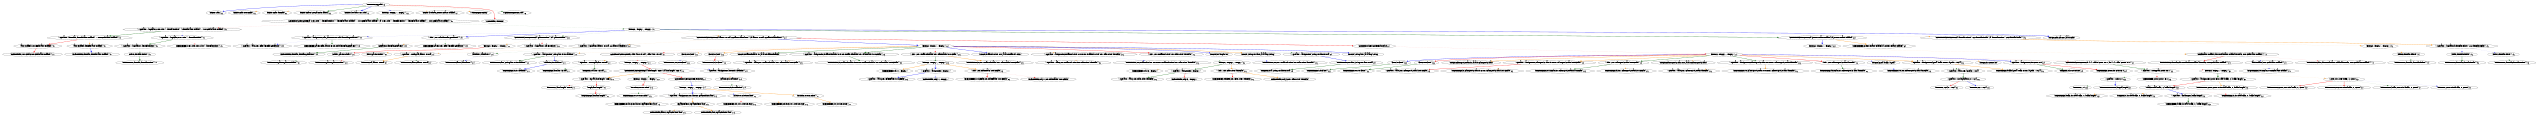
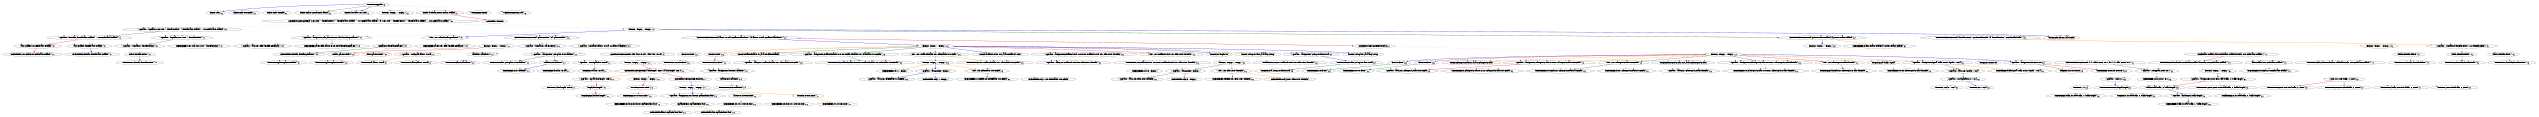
(445, 7) -> (468, 17)
(1950, 67) -> (1950, 67)
(1955, 83) -> (1955, 83)
